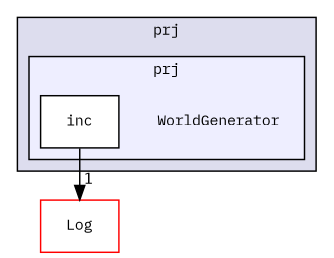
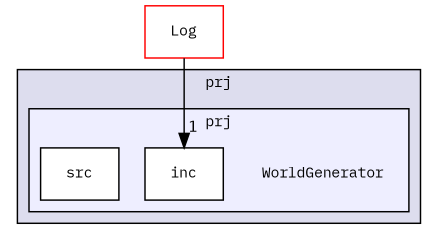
(80, 167) -> (184, 96)
none -> (80, 174)
